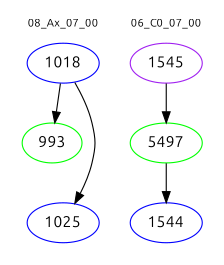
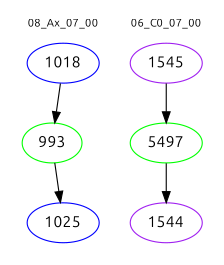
(95, 137) -> (57, 177)
(166, 223) -> (166, 223)
